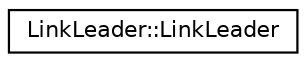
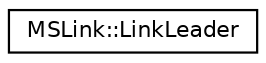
(153, 31) -> (133, 31)
